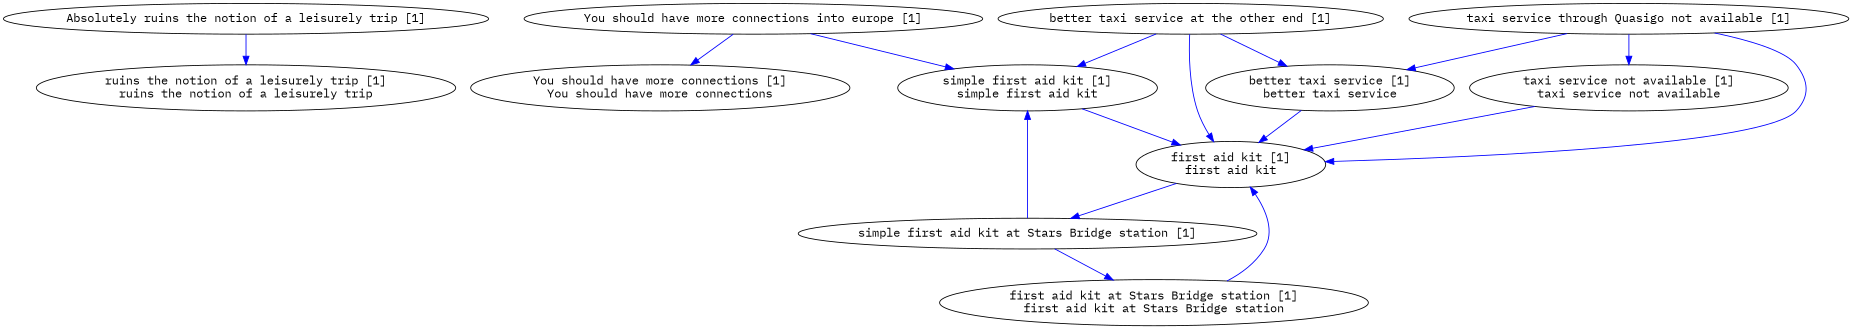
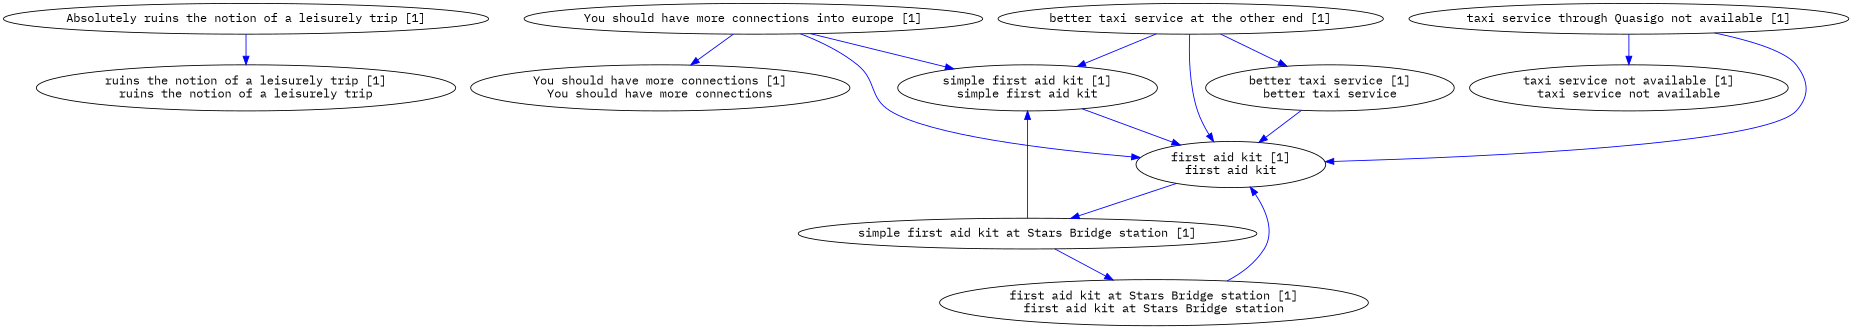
(1491, 51) -> none
(1424, 127) -> (949, 131)
